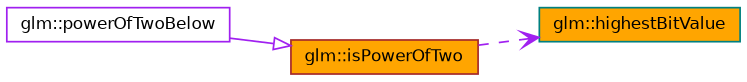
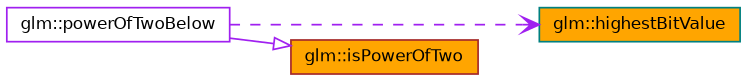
(500, 42) -> (376, 25)
